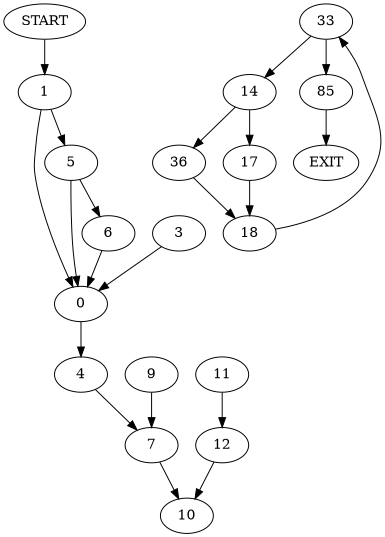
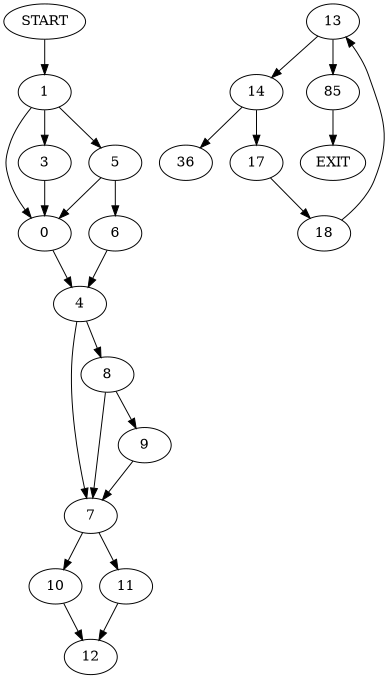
(326, 22) -> (333, 22)
none -> (45, 123)
(211, 195) -> none
(97, 264) -> (100, 264)
none -> (107, 375)
(207, 476) -> (71, 617)
none -> (106, 547)
